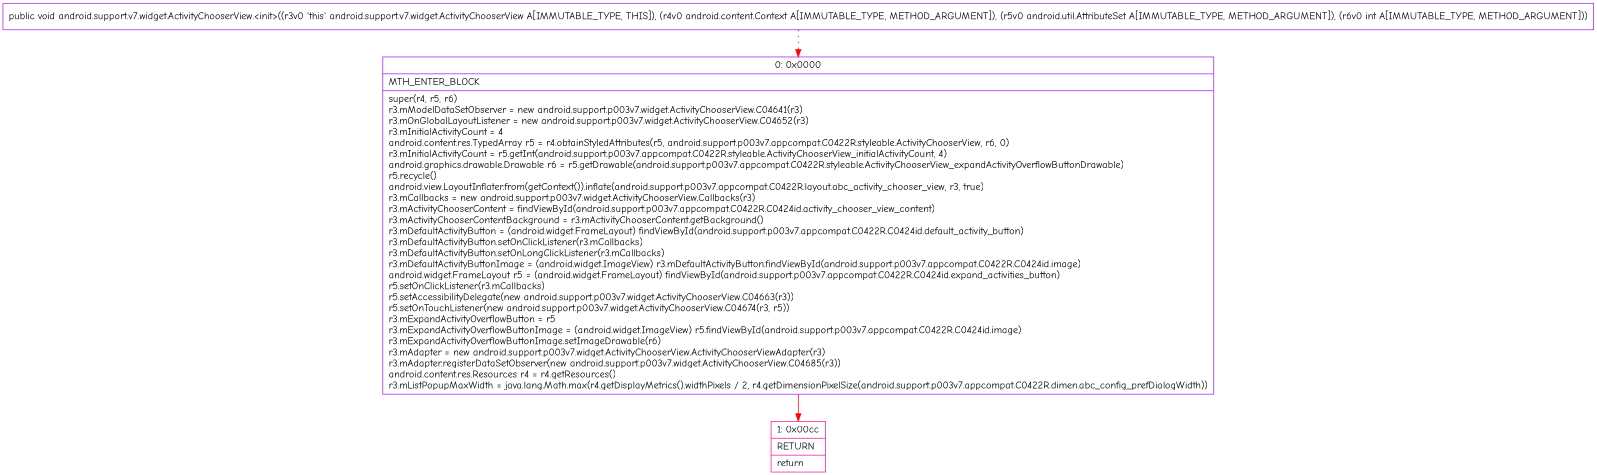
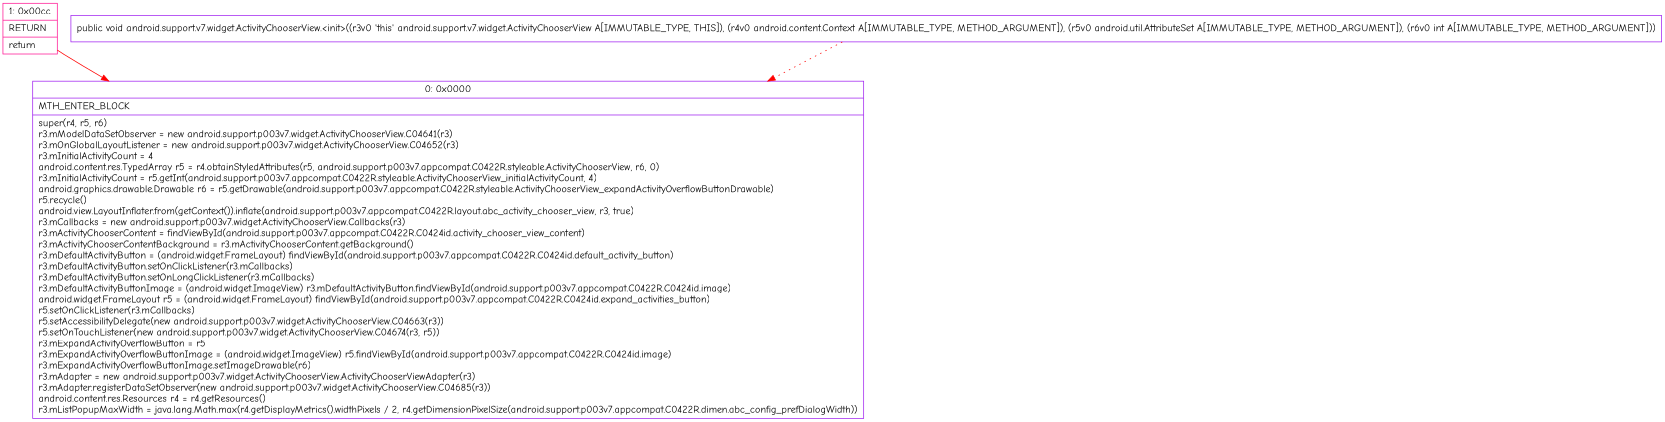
(798, 404) -> (80, 64)
